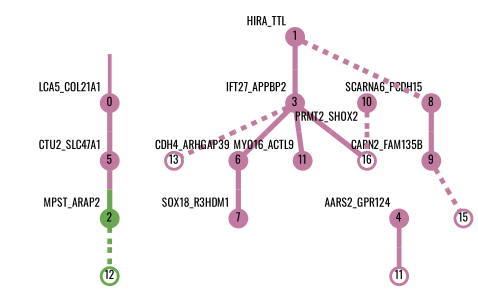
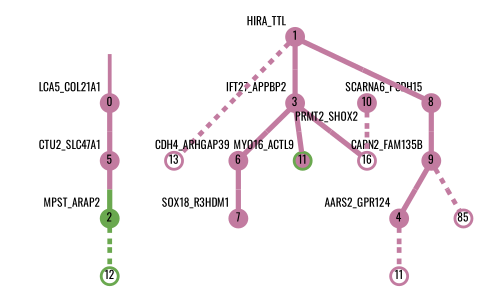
(363, 70) -> (363, 70)
(235, 132) -> (235, 99)
(303, 161) -> (303, 161)
none -> (415, 189)
(463, 218) -> (463, 218)
(399, 247) -> (399, 247)
